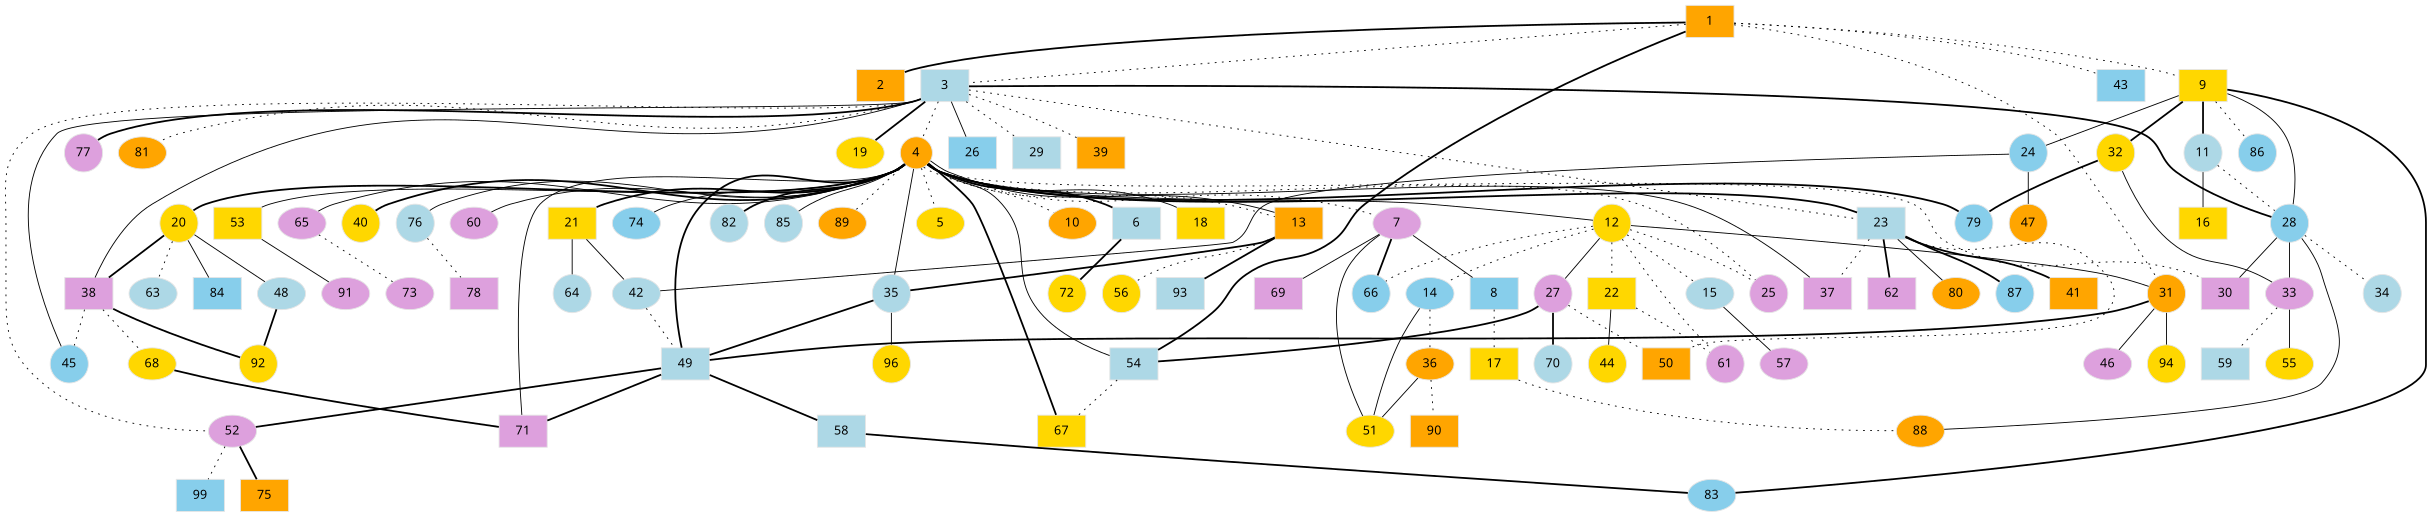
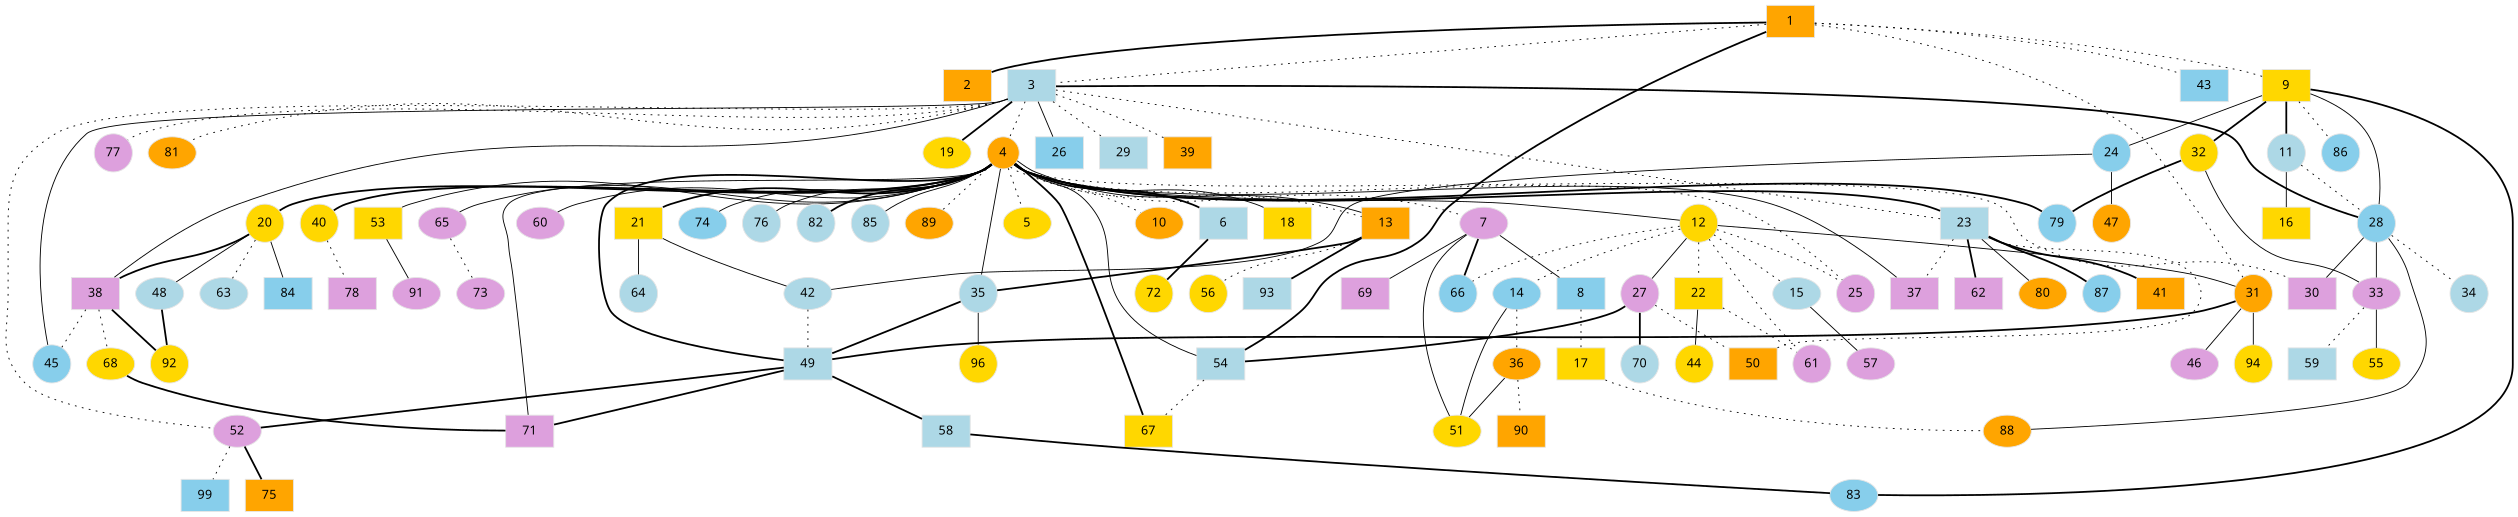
(591, 115) -> (655, 115)
(444, 258) -> (336, 259)
